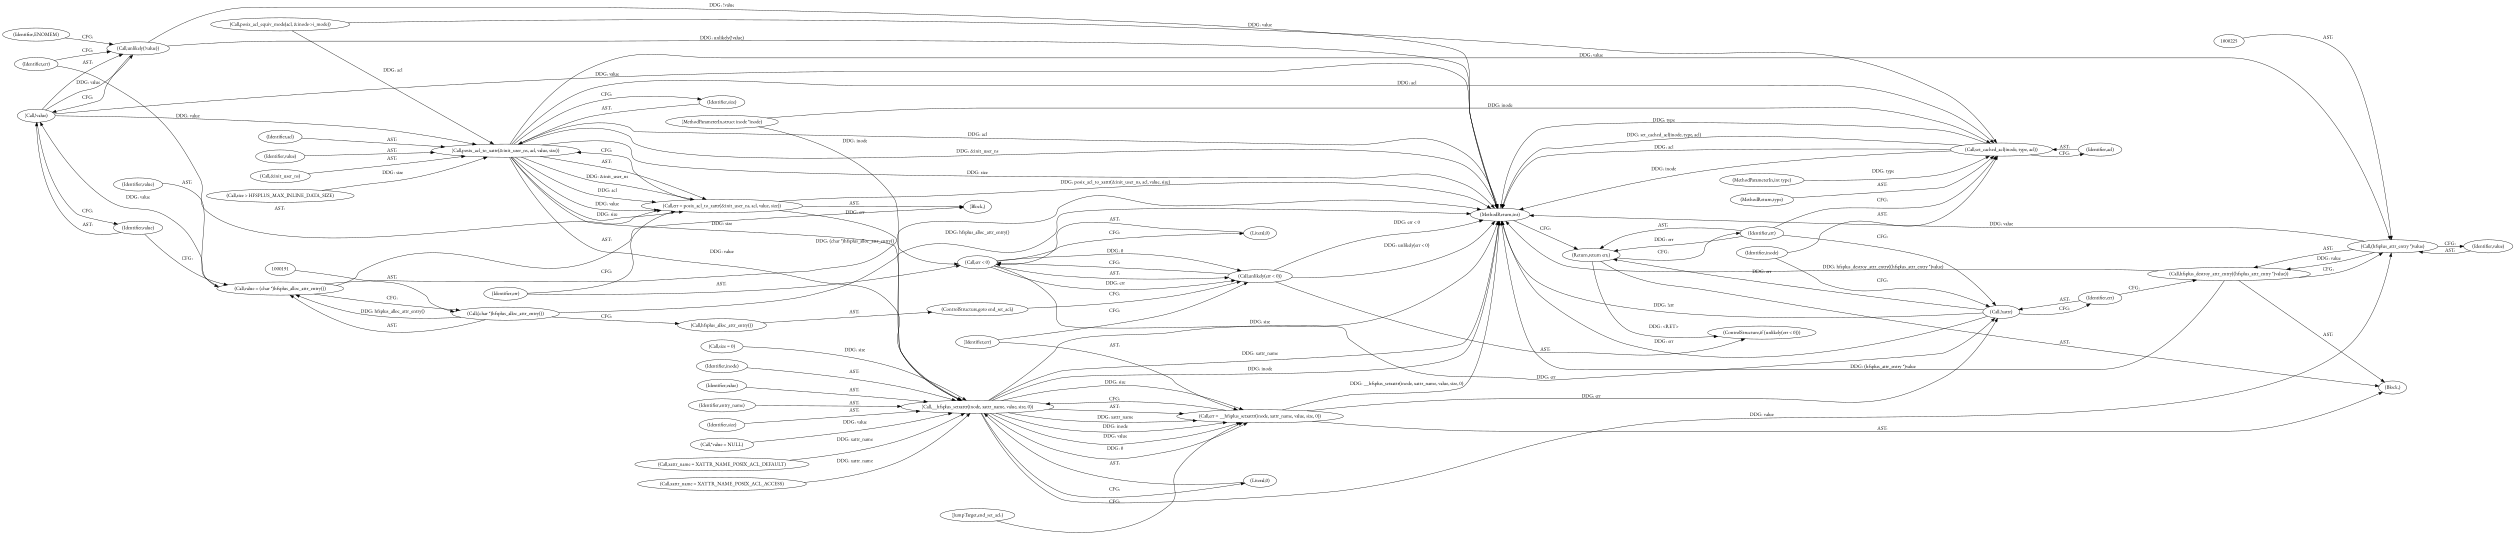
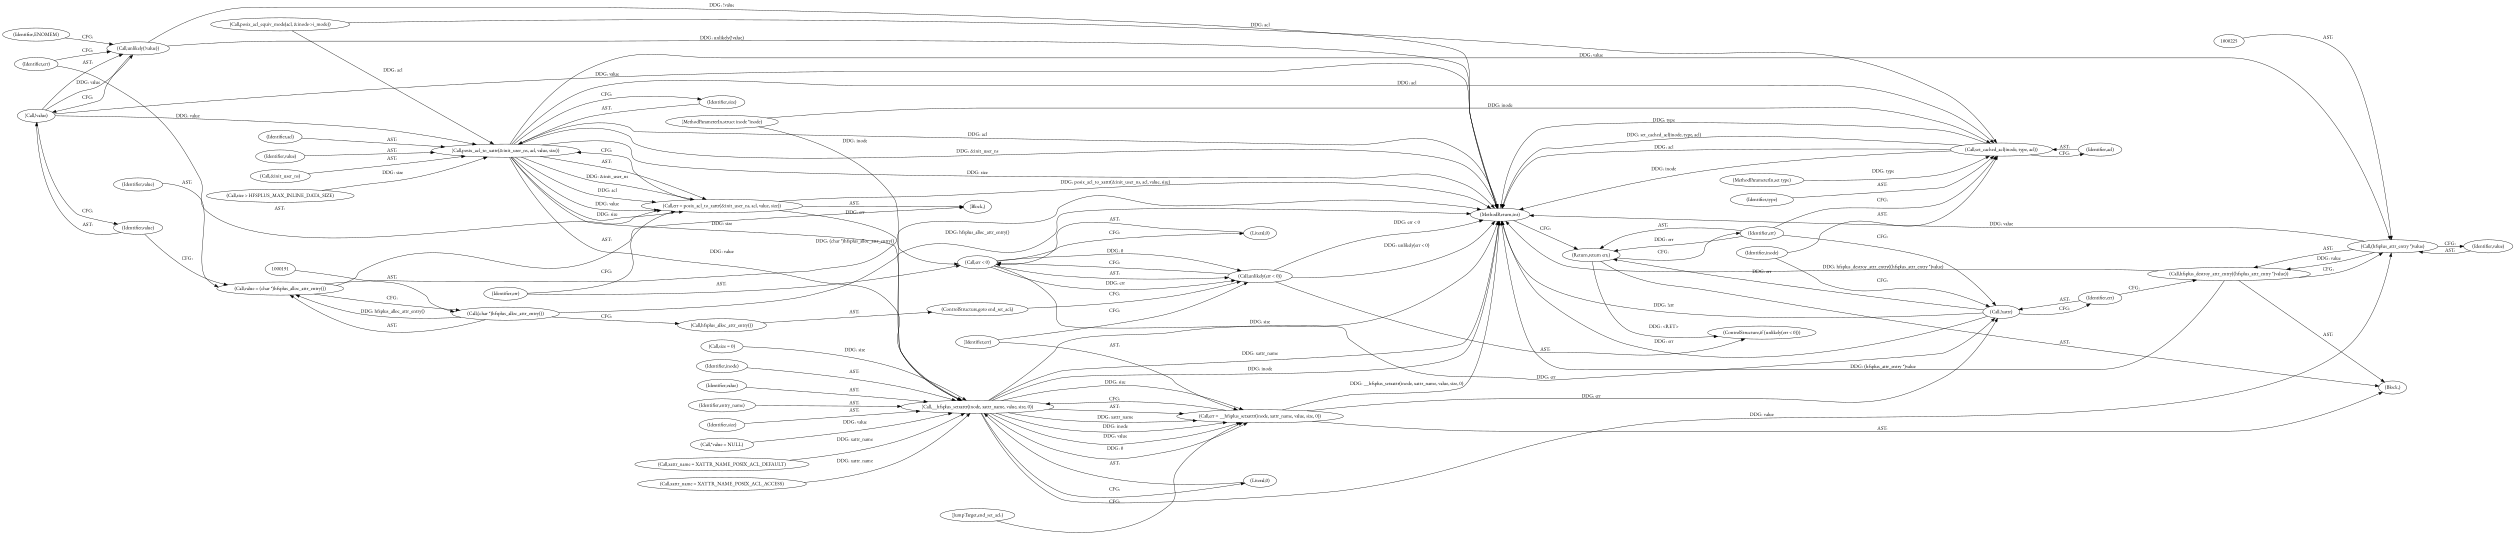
(1260, 25) -> (1260, 25)
(1762, 180) -> (1762, 180)
(1762, 200) -> (1762, 200)
(133, 208) -> none
